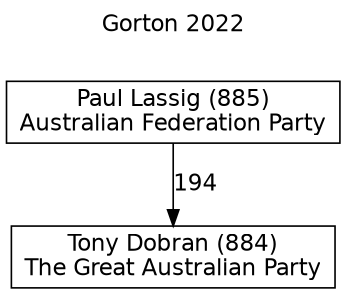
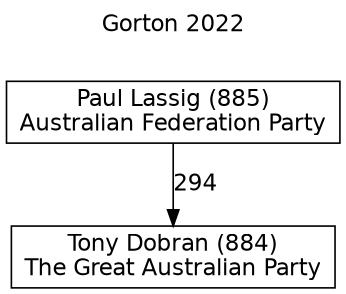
(196, 185) -> (196, 185)
